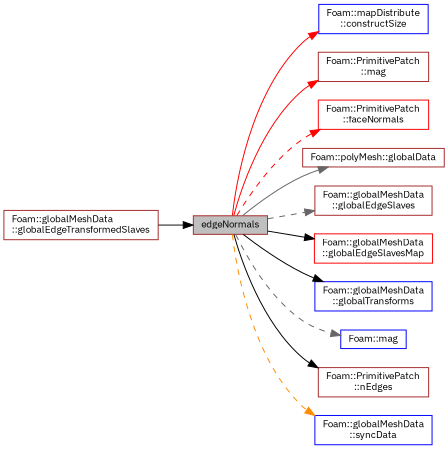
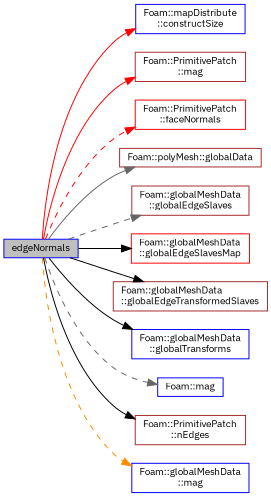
(171, 225) -> (102, 268)
(230, 225) -> (41, 248)
(373, 430) -> (190, 478)
